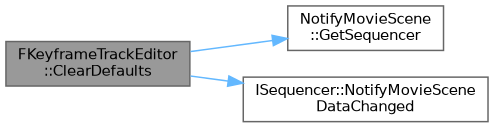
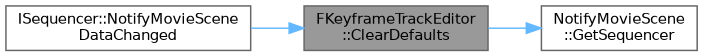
(209, 79) -> (270, 28)
